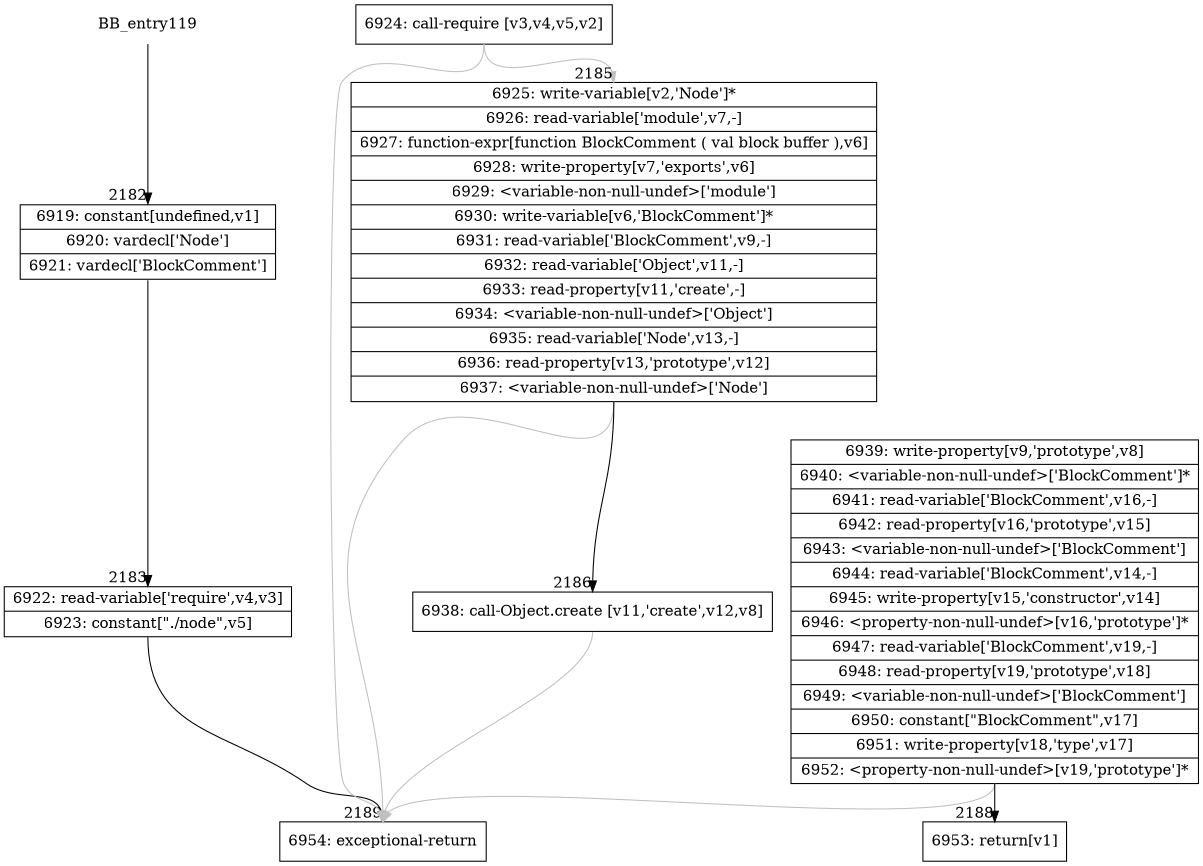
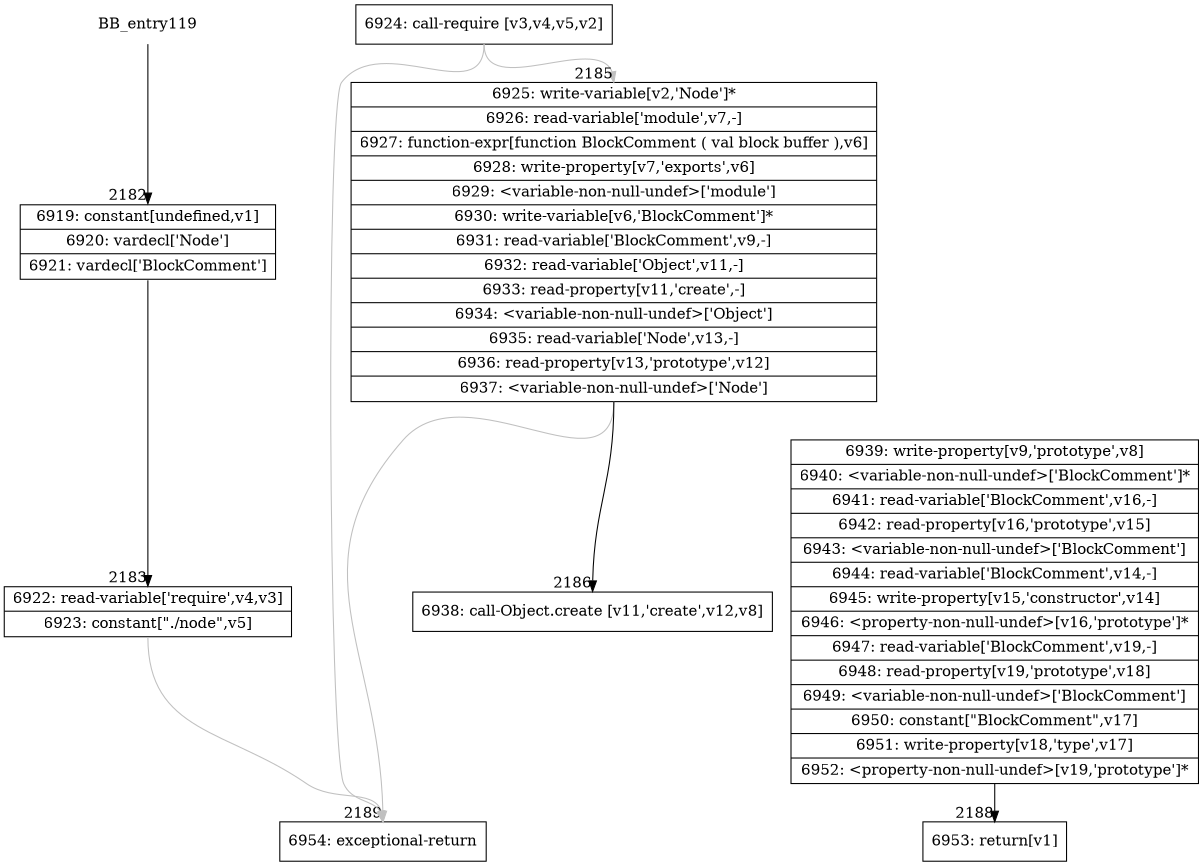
(492, 724) -> none
(242, 748) -> (242, 748)
(694, 803) -> none
